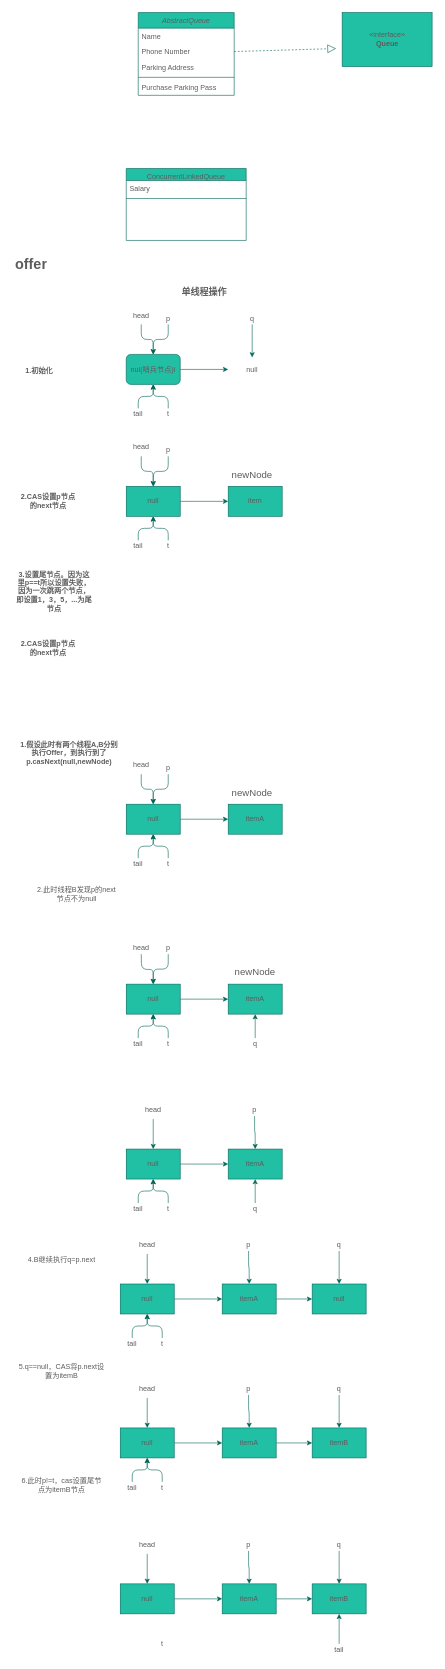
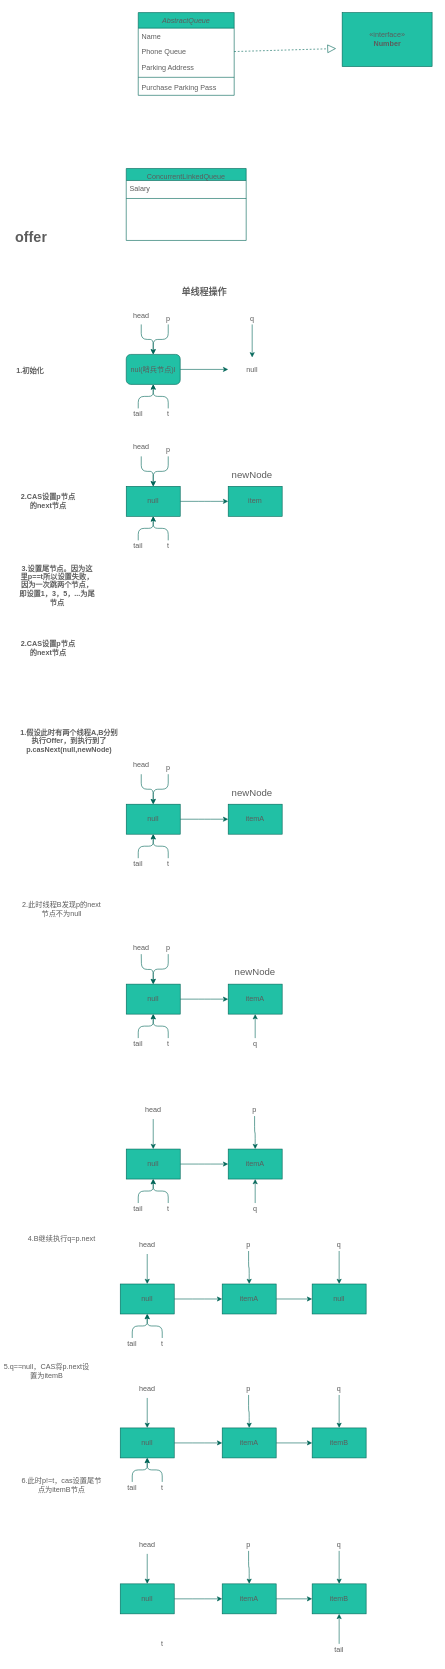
(388, 39) -> (388, 39)
(165, 52) -> (163, 52)
(39, 264) -> (39, 237)
(39, 371) -> (30, 371)
(54, 591) -> (57, 585)
(69, 753) -> (69, 741)
(77, 894) -> (62, 909)
(62, 1260) -> (62, 1239)
(62, 1371) -> (47, 1371)
